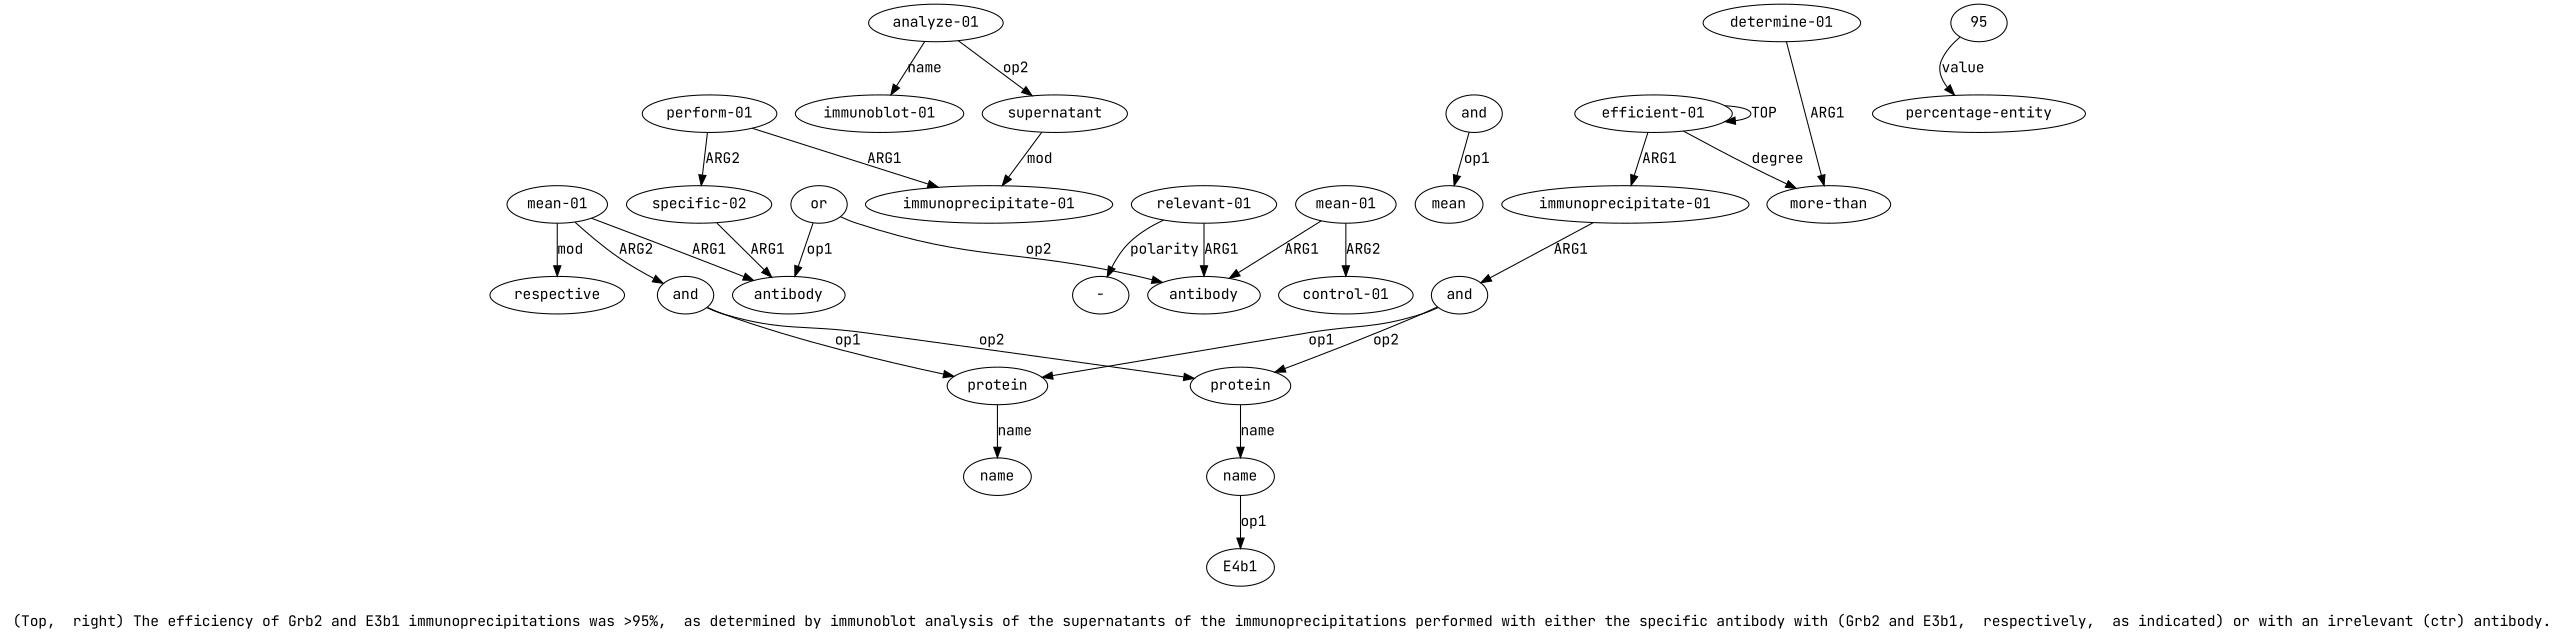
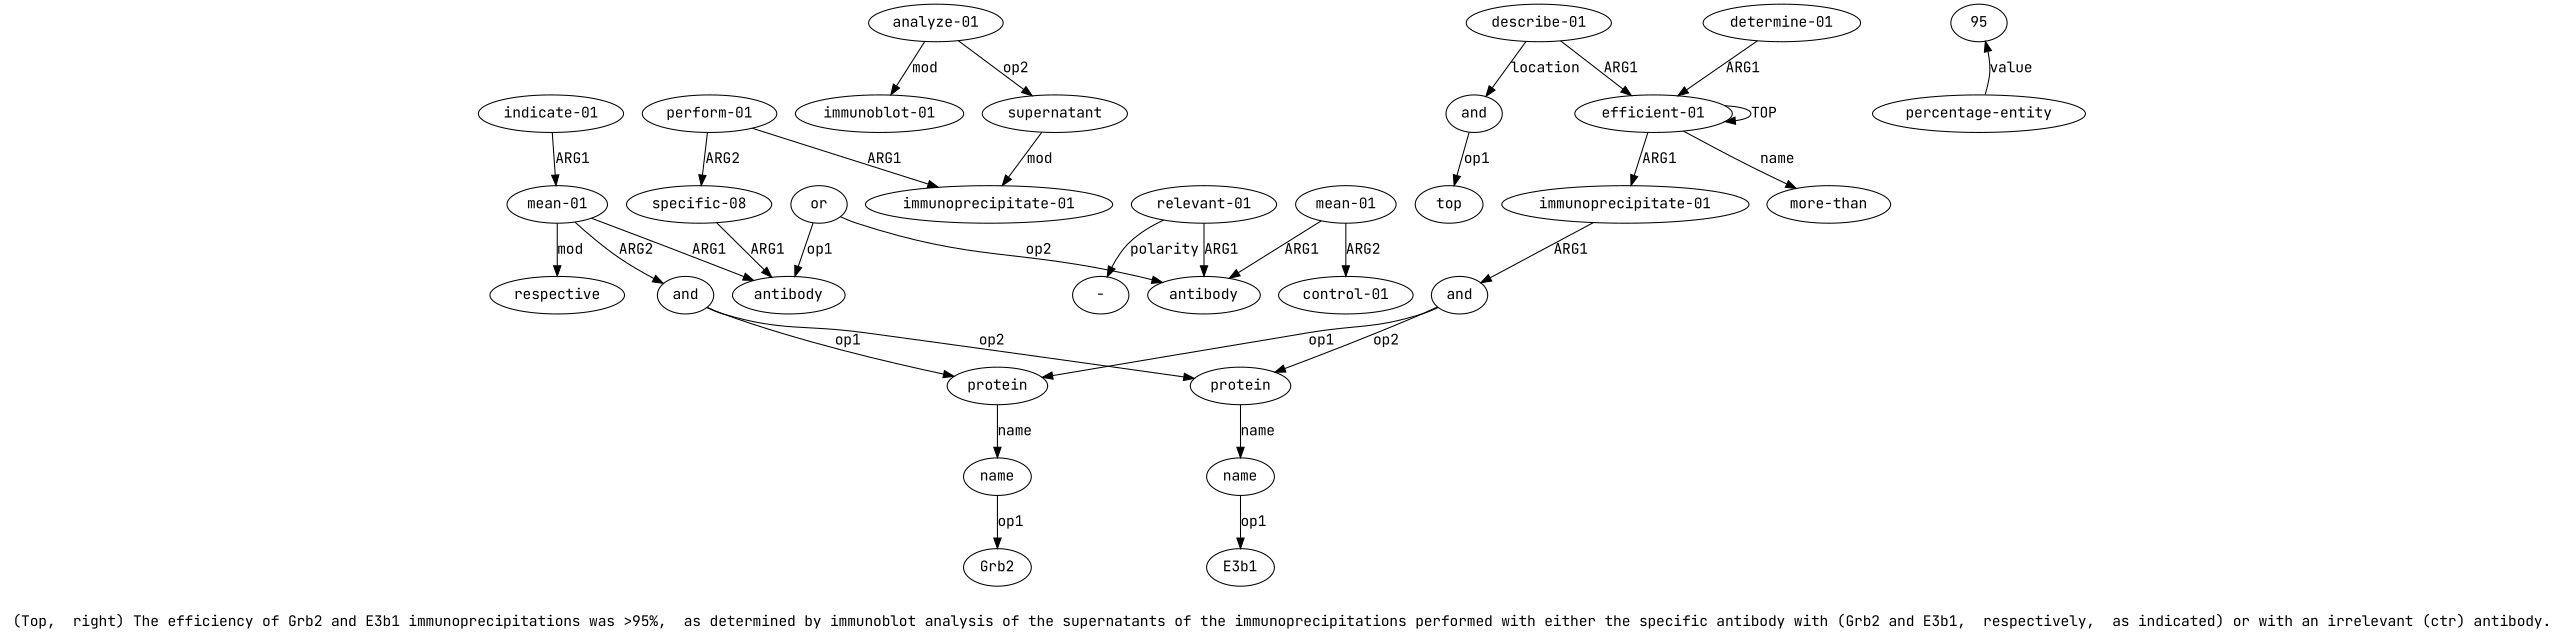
none -> (1539, 23)
(1942, 60) -> (1990, 73)
(925, 68) -> (925, 68)
(1804, 109) -> (1722, 65)
none -> (551, 114)
(1778, 159) -> (1778, 159)
(699, 204) -> (699, 204)
(1449, 204) -> (1449, 204)
none -> (997, 567)
(1241, 567) -> (1241, 567)
